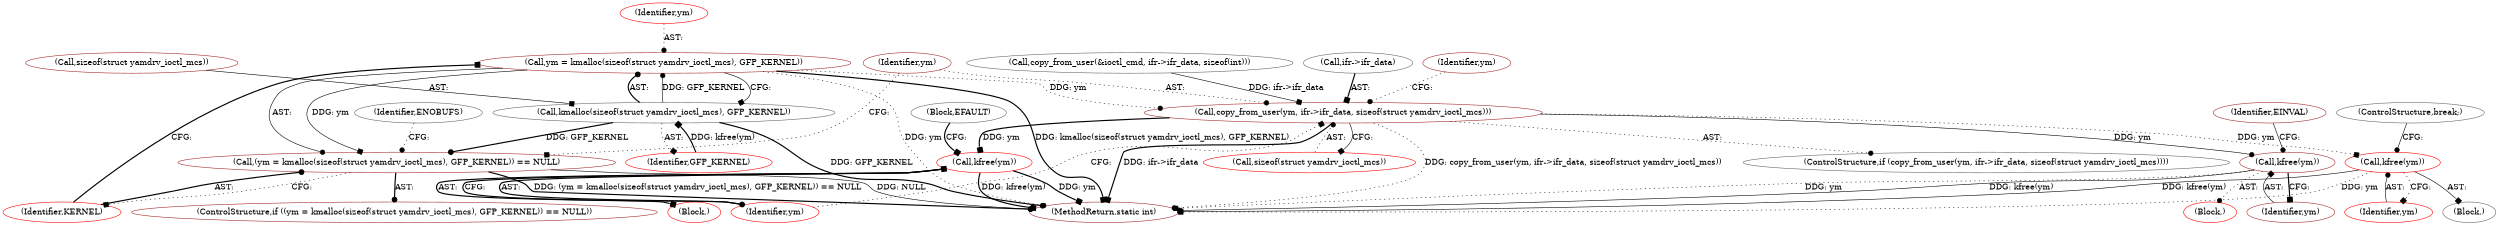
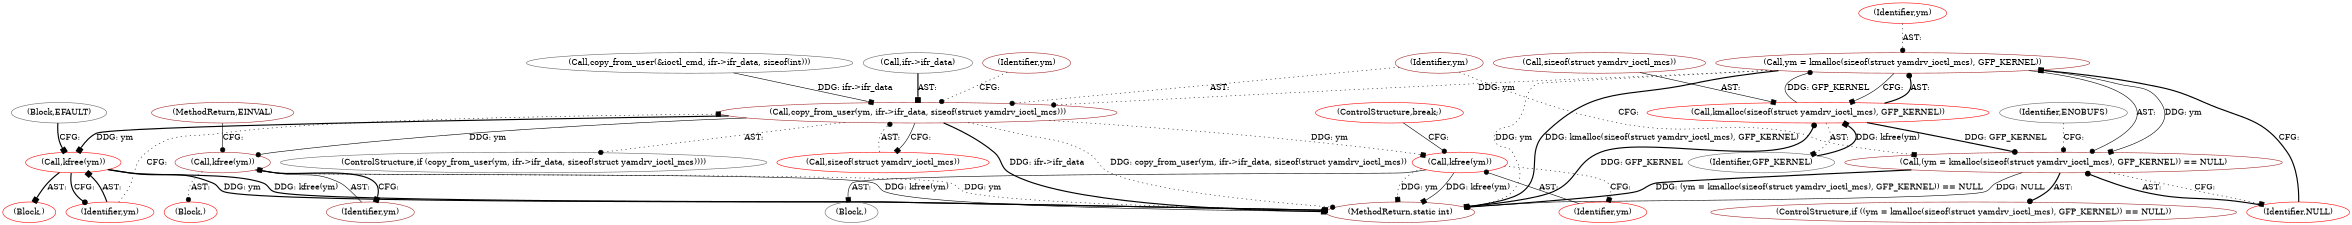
(664, 113) -> (1818, 113)
(2270, 113) -> (223, 113)
(2410, 113) -> (1389, 113)
(699, 163) -> (1761, 163)
(875, 179) -> (1634, 147)
(62, 212) -> (2298, 212)
